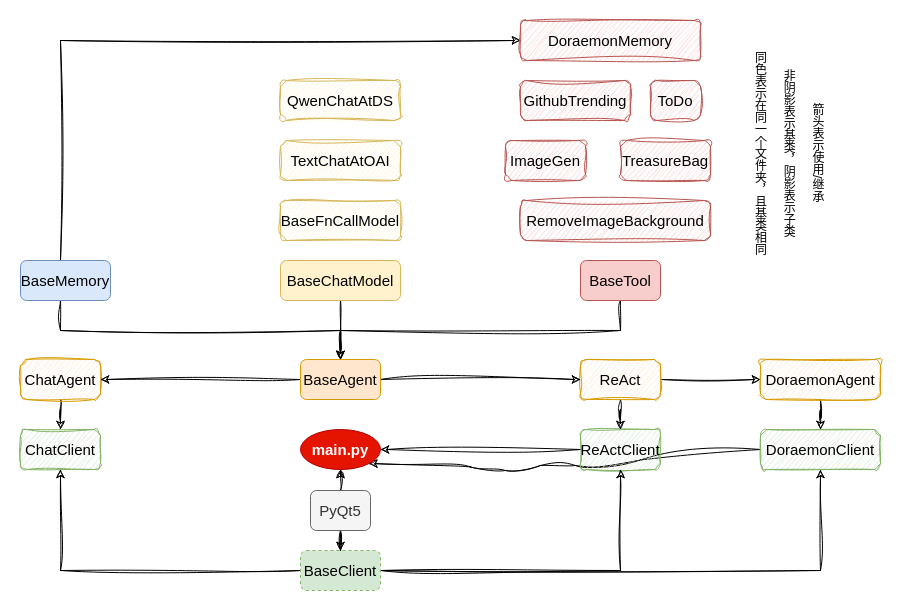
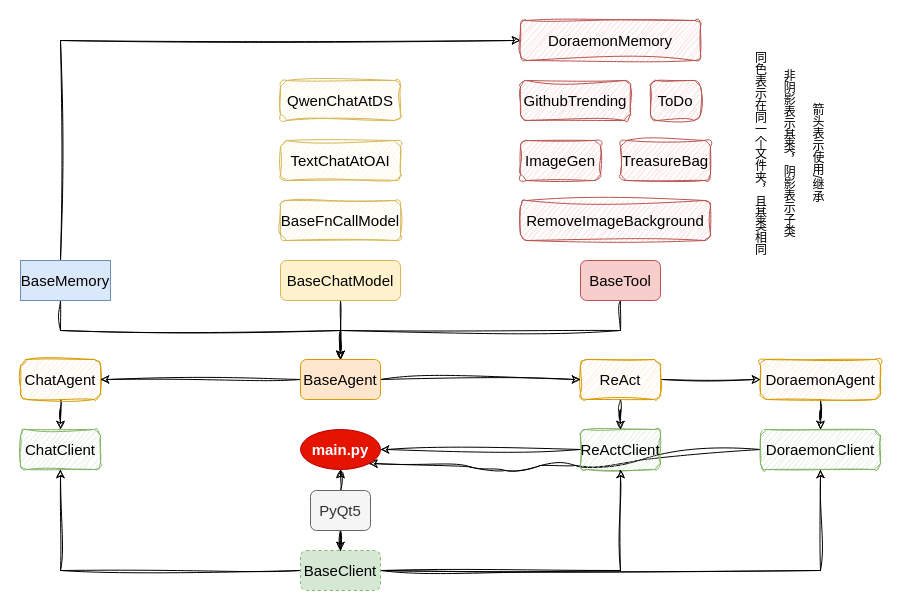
(546, 161) -> (561, 161)
(66, 281) -> (66, 281)
